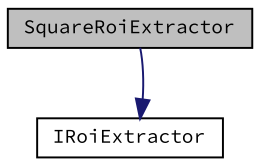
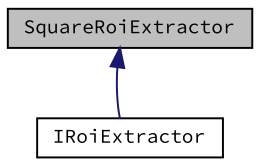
(143, 73) -> (117, 93)
